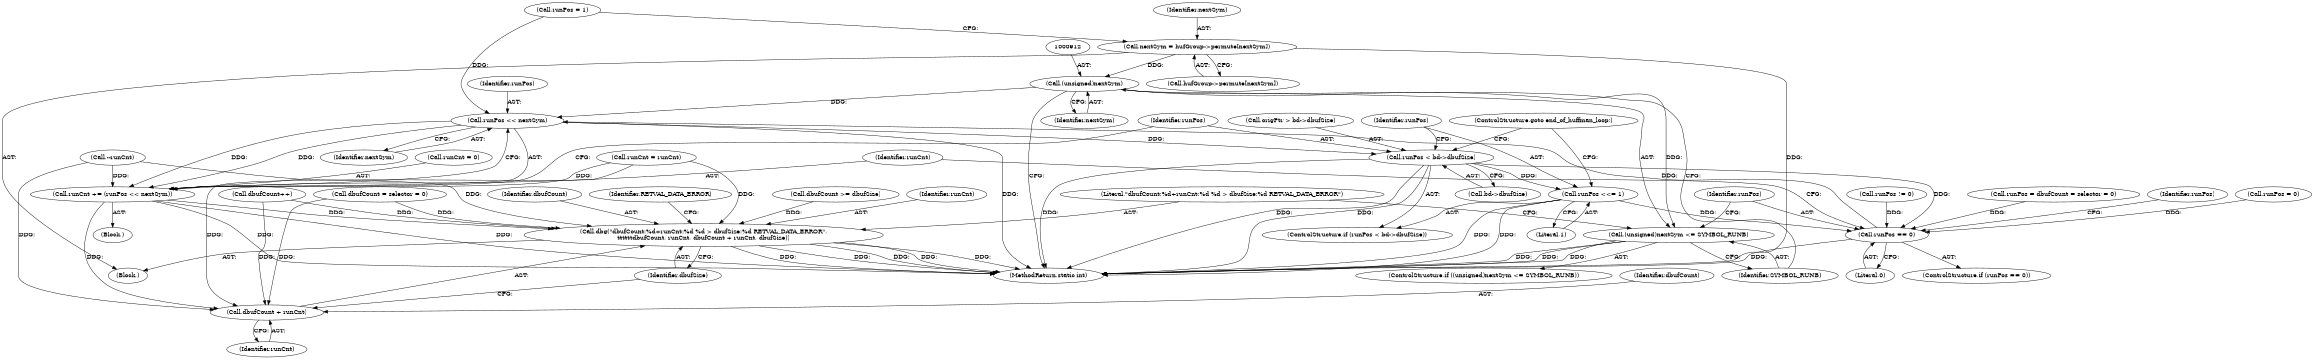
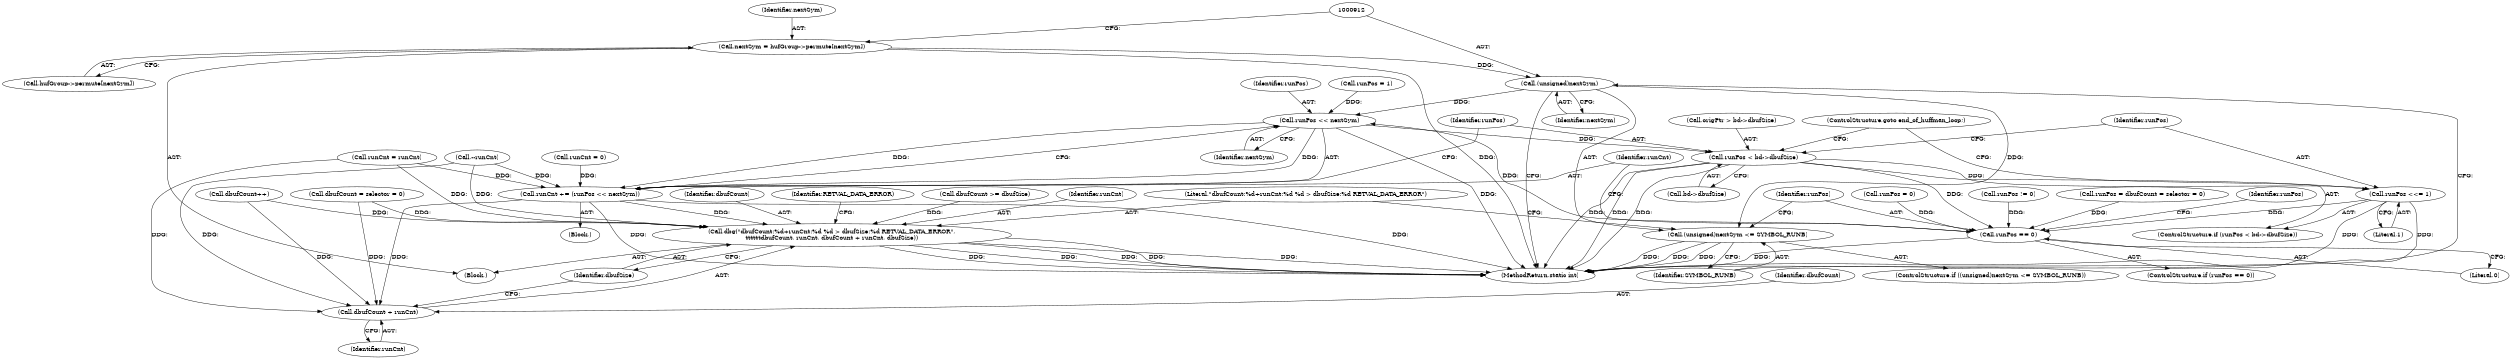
(861, 26) -> (1100, 27)
(364, 176) -> (589, 176)
